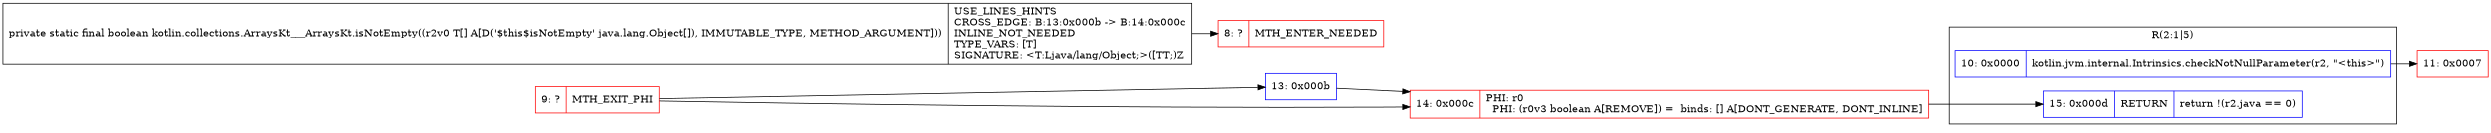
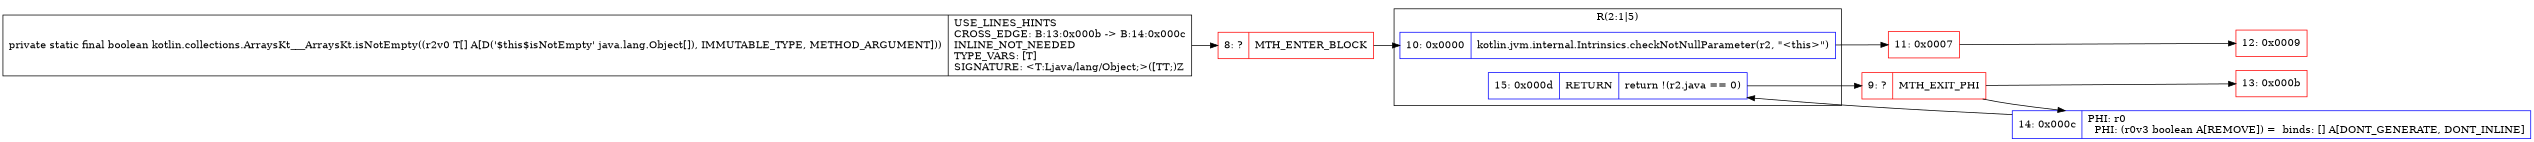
(1316, 33) -> (1311, 45)
none -> (2272, 43)
none -> (1383, 45)
none -> (1801, 86)
(1301, 87) -> (2272, 84)
(1370, 90) -> none
(1669, 104) -> (2272, 125)
